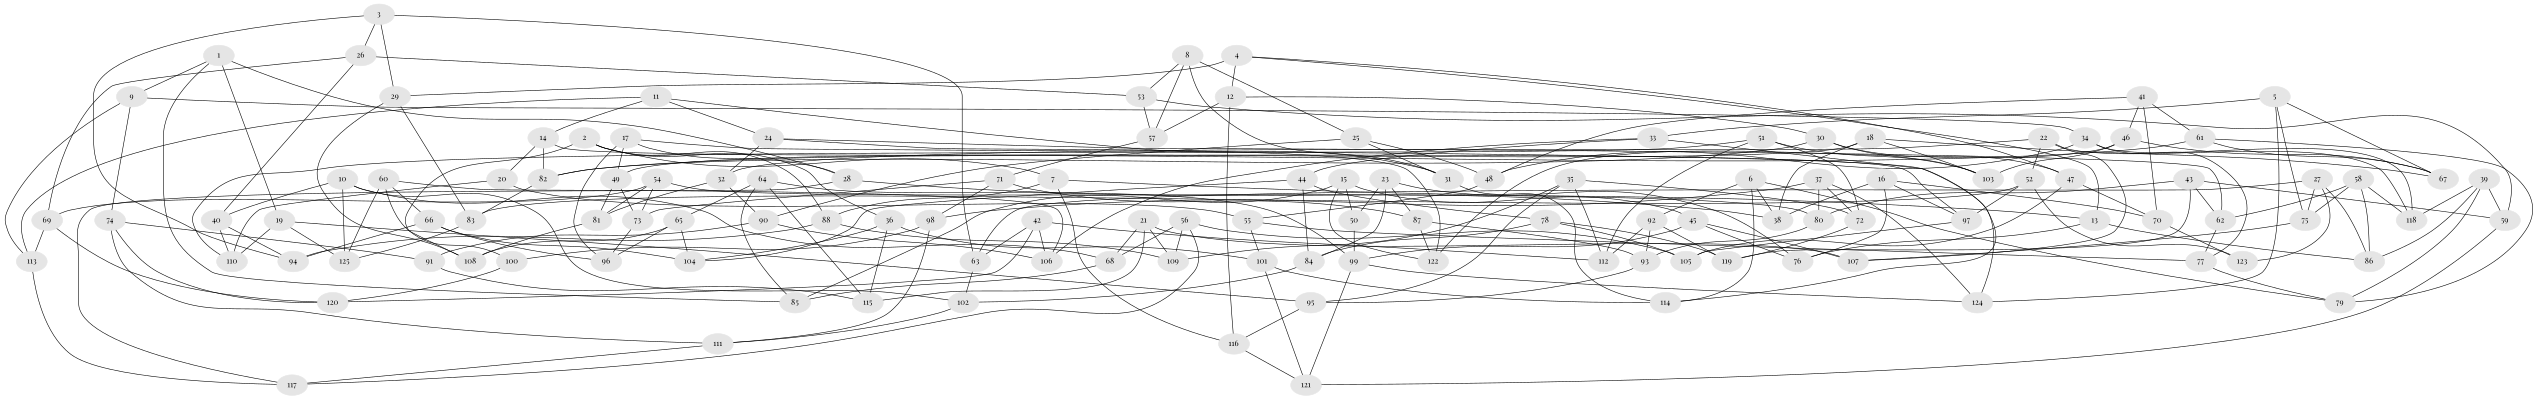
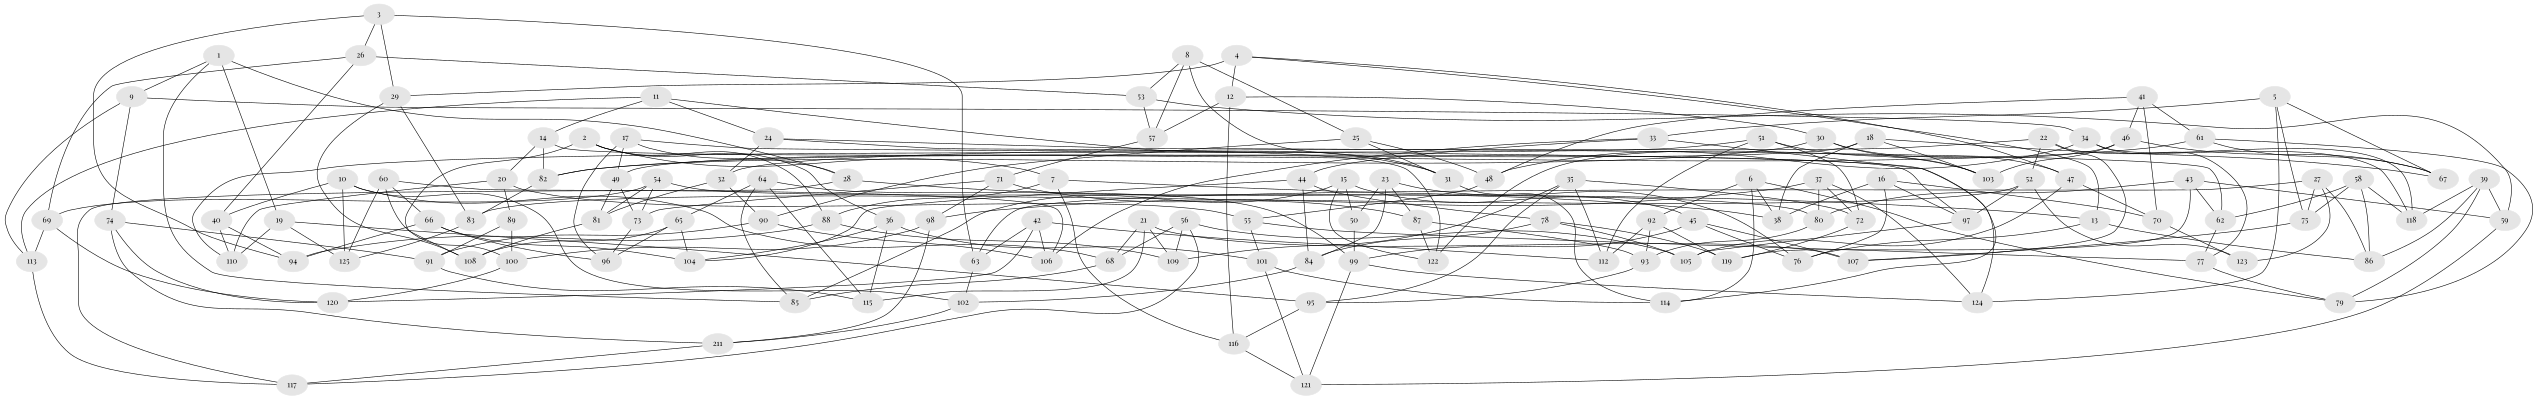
none -> (512, 220)
(718, 344) -> (718, 344)
